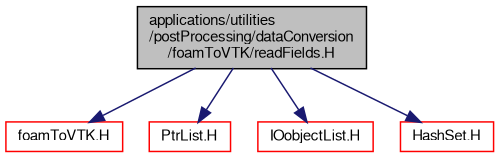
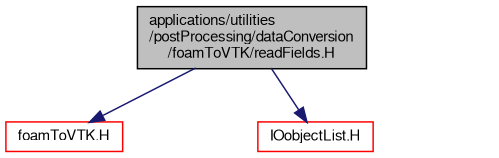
(190, 137) -> none
(447, 137) -> none
